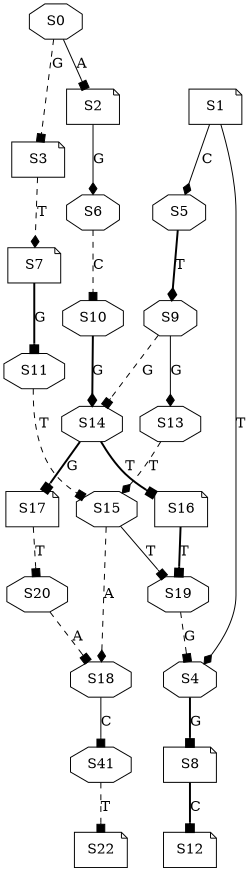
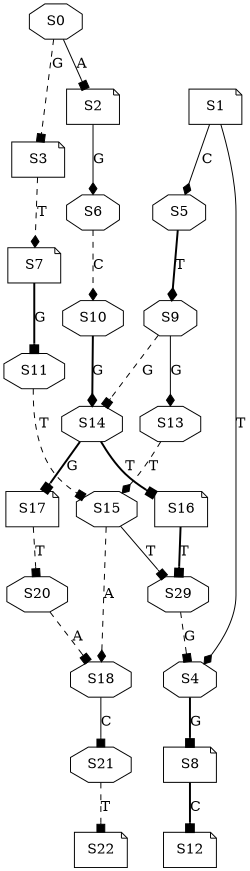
(93, 260) -> (93, 260)
(178, 594) -> (178, 594)
(101, 765) -> (101, 765)
